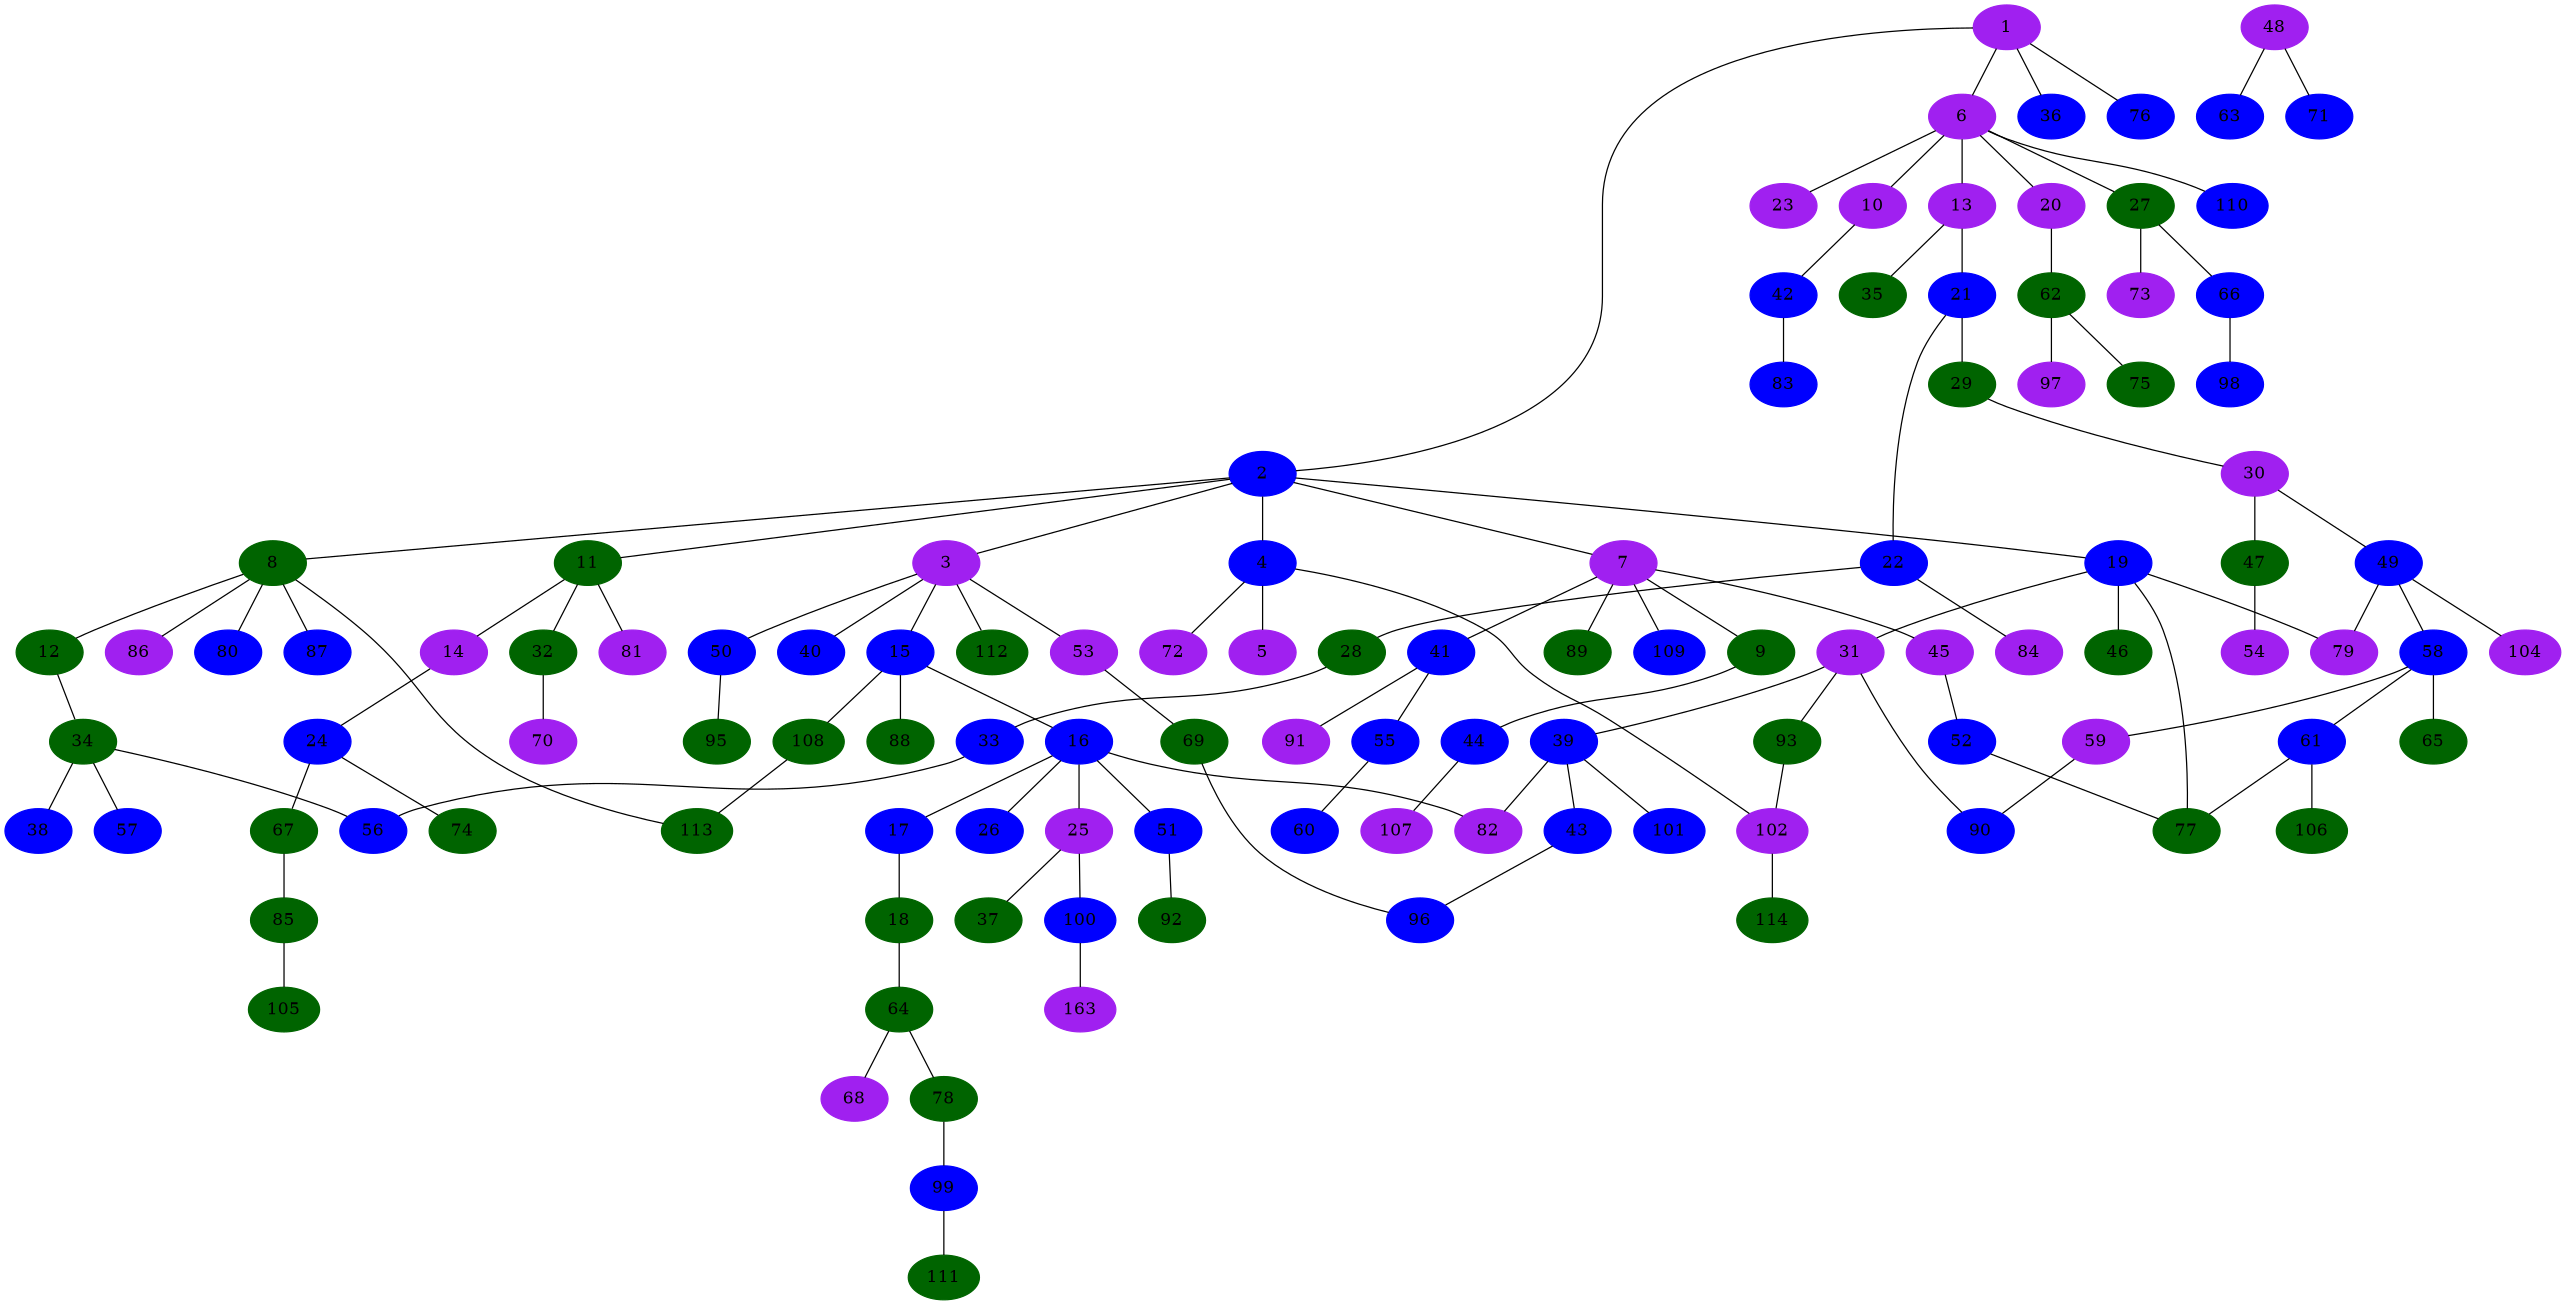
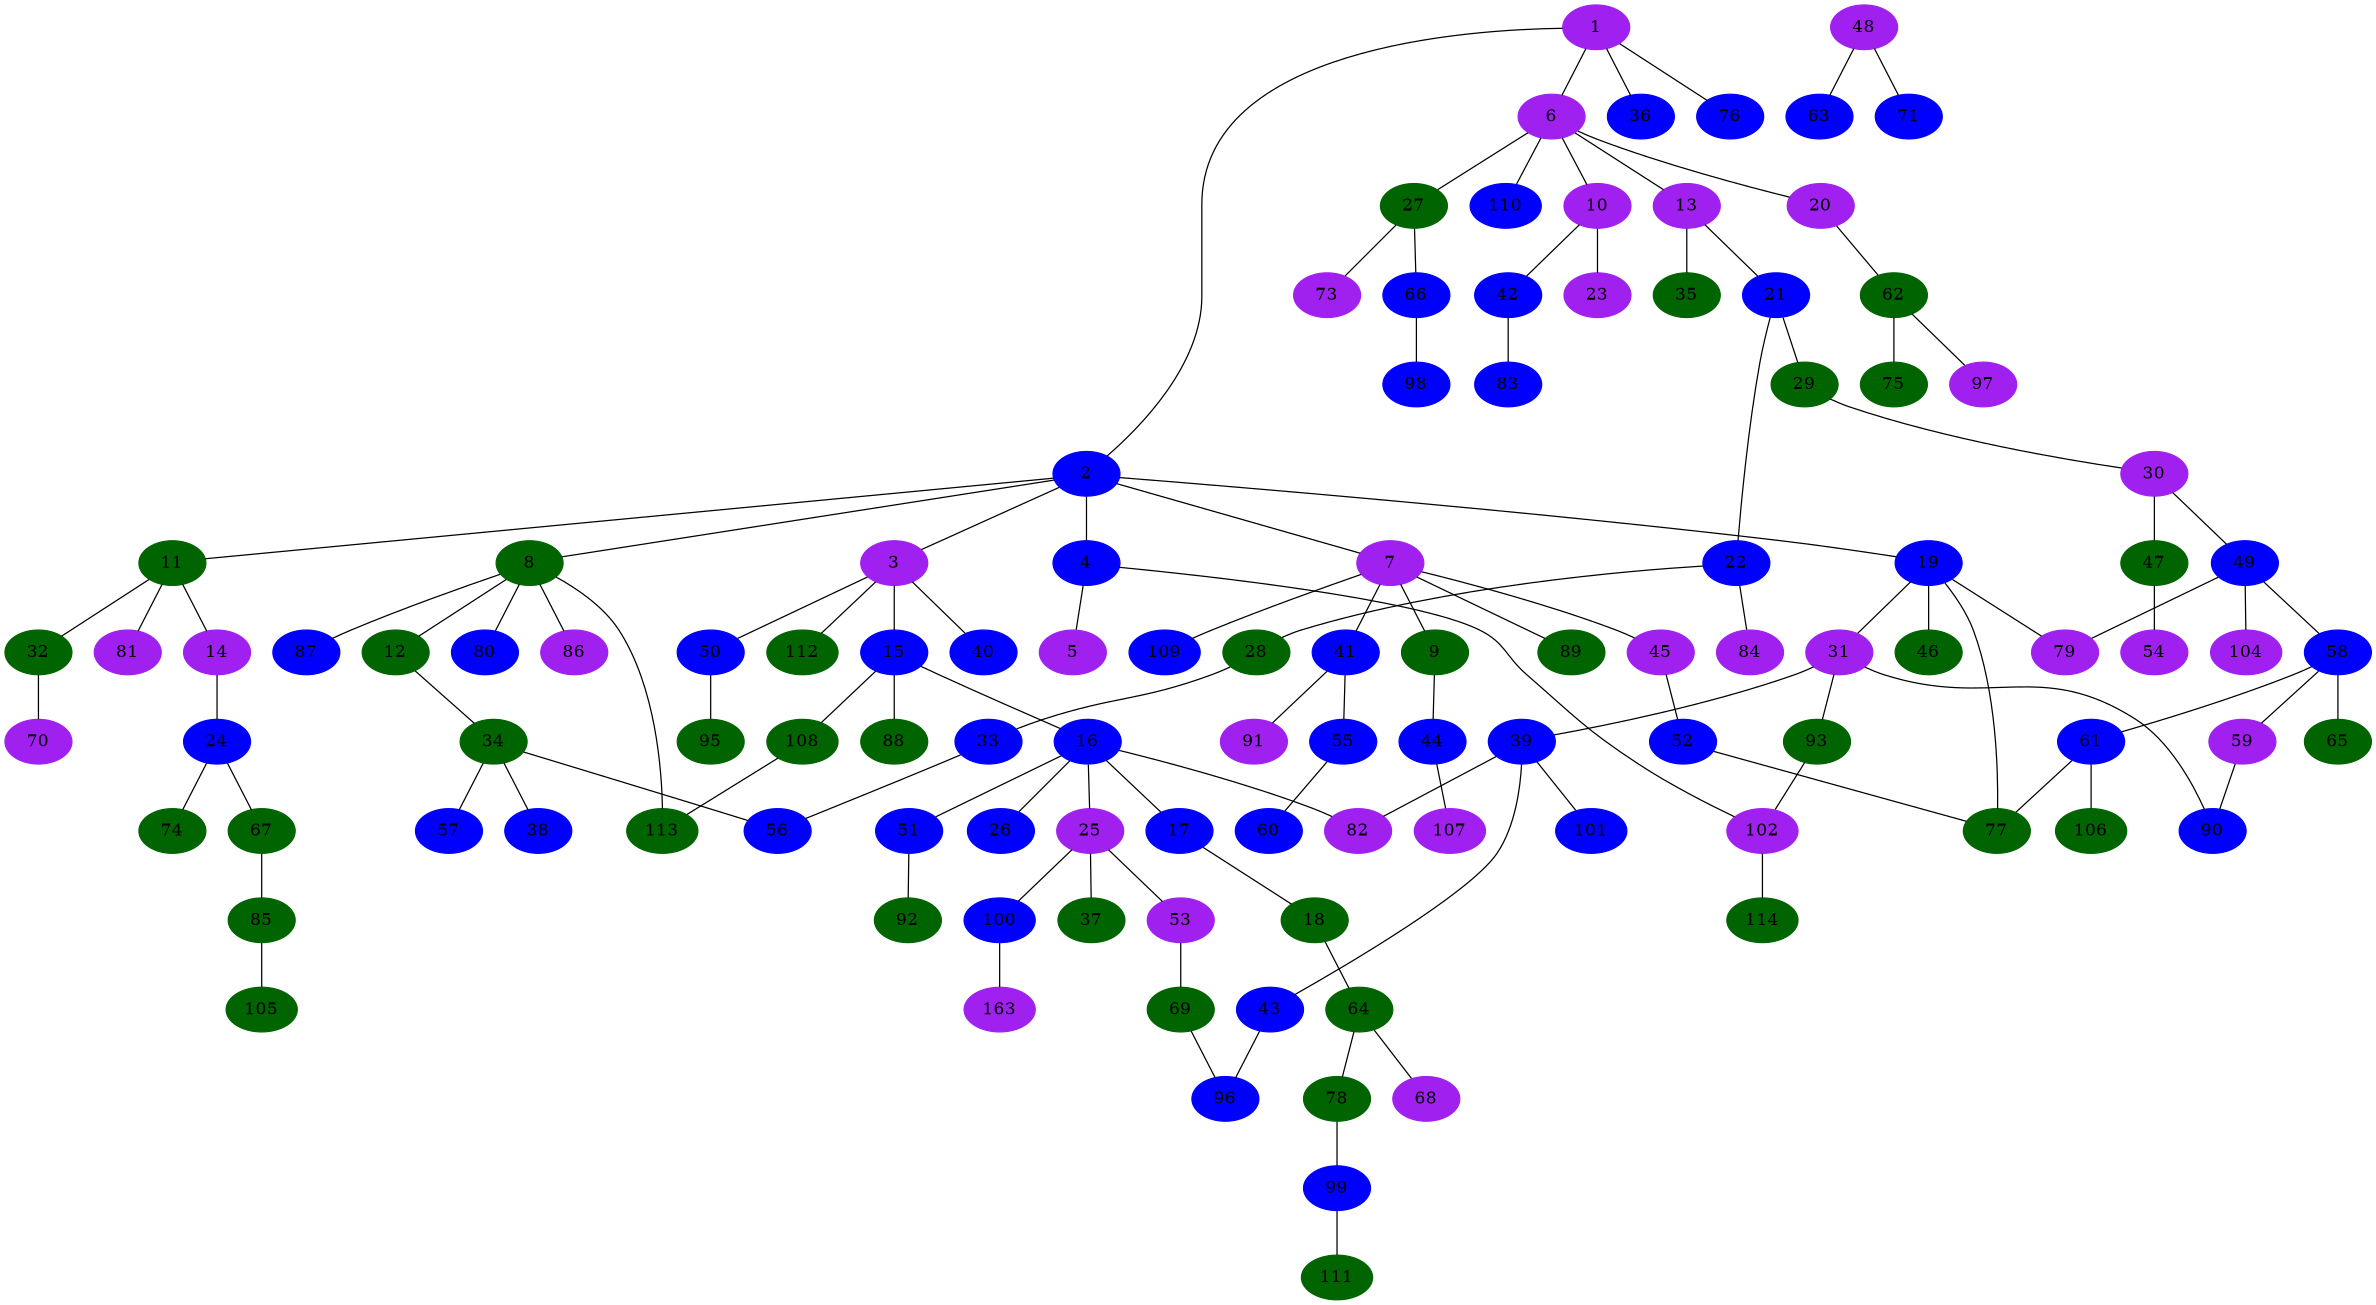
(1873, 161) -> (1597, 251)
(1015, 608) -> (1135, 876)
(1173, 652) -> none
